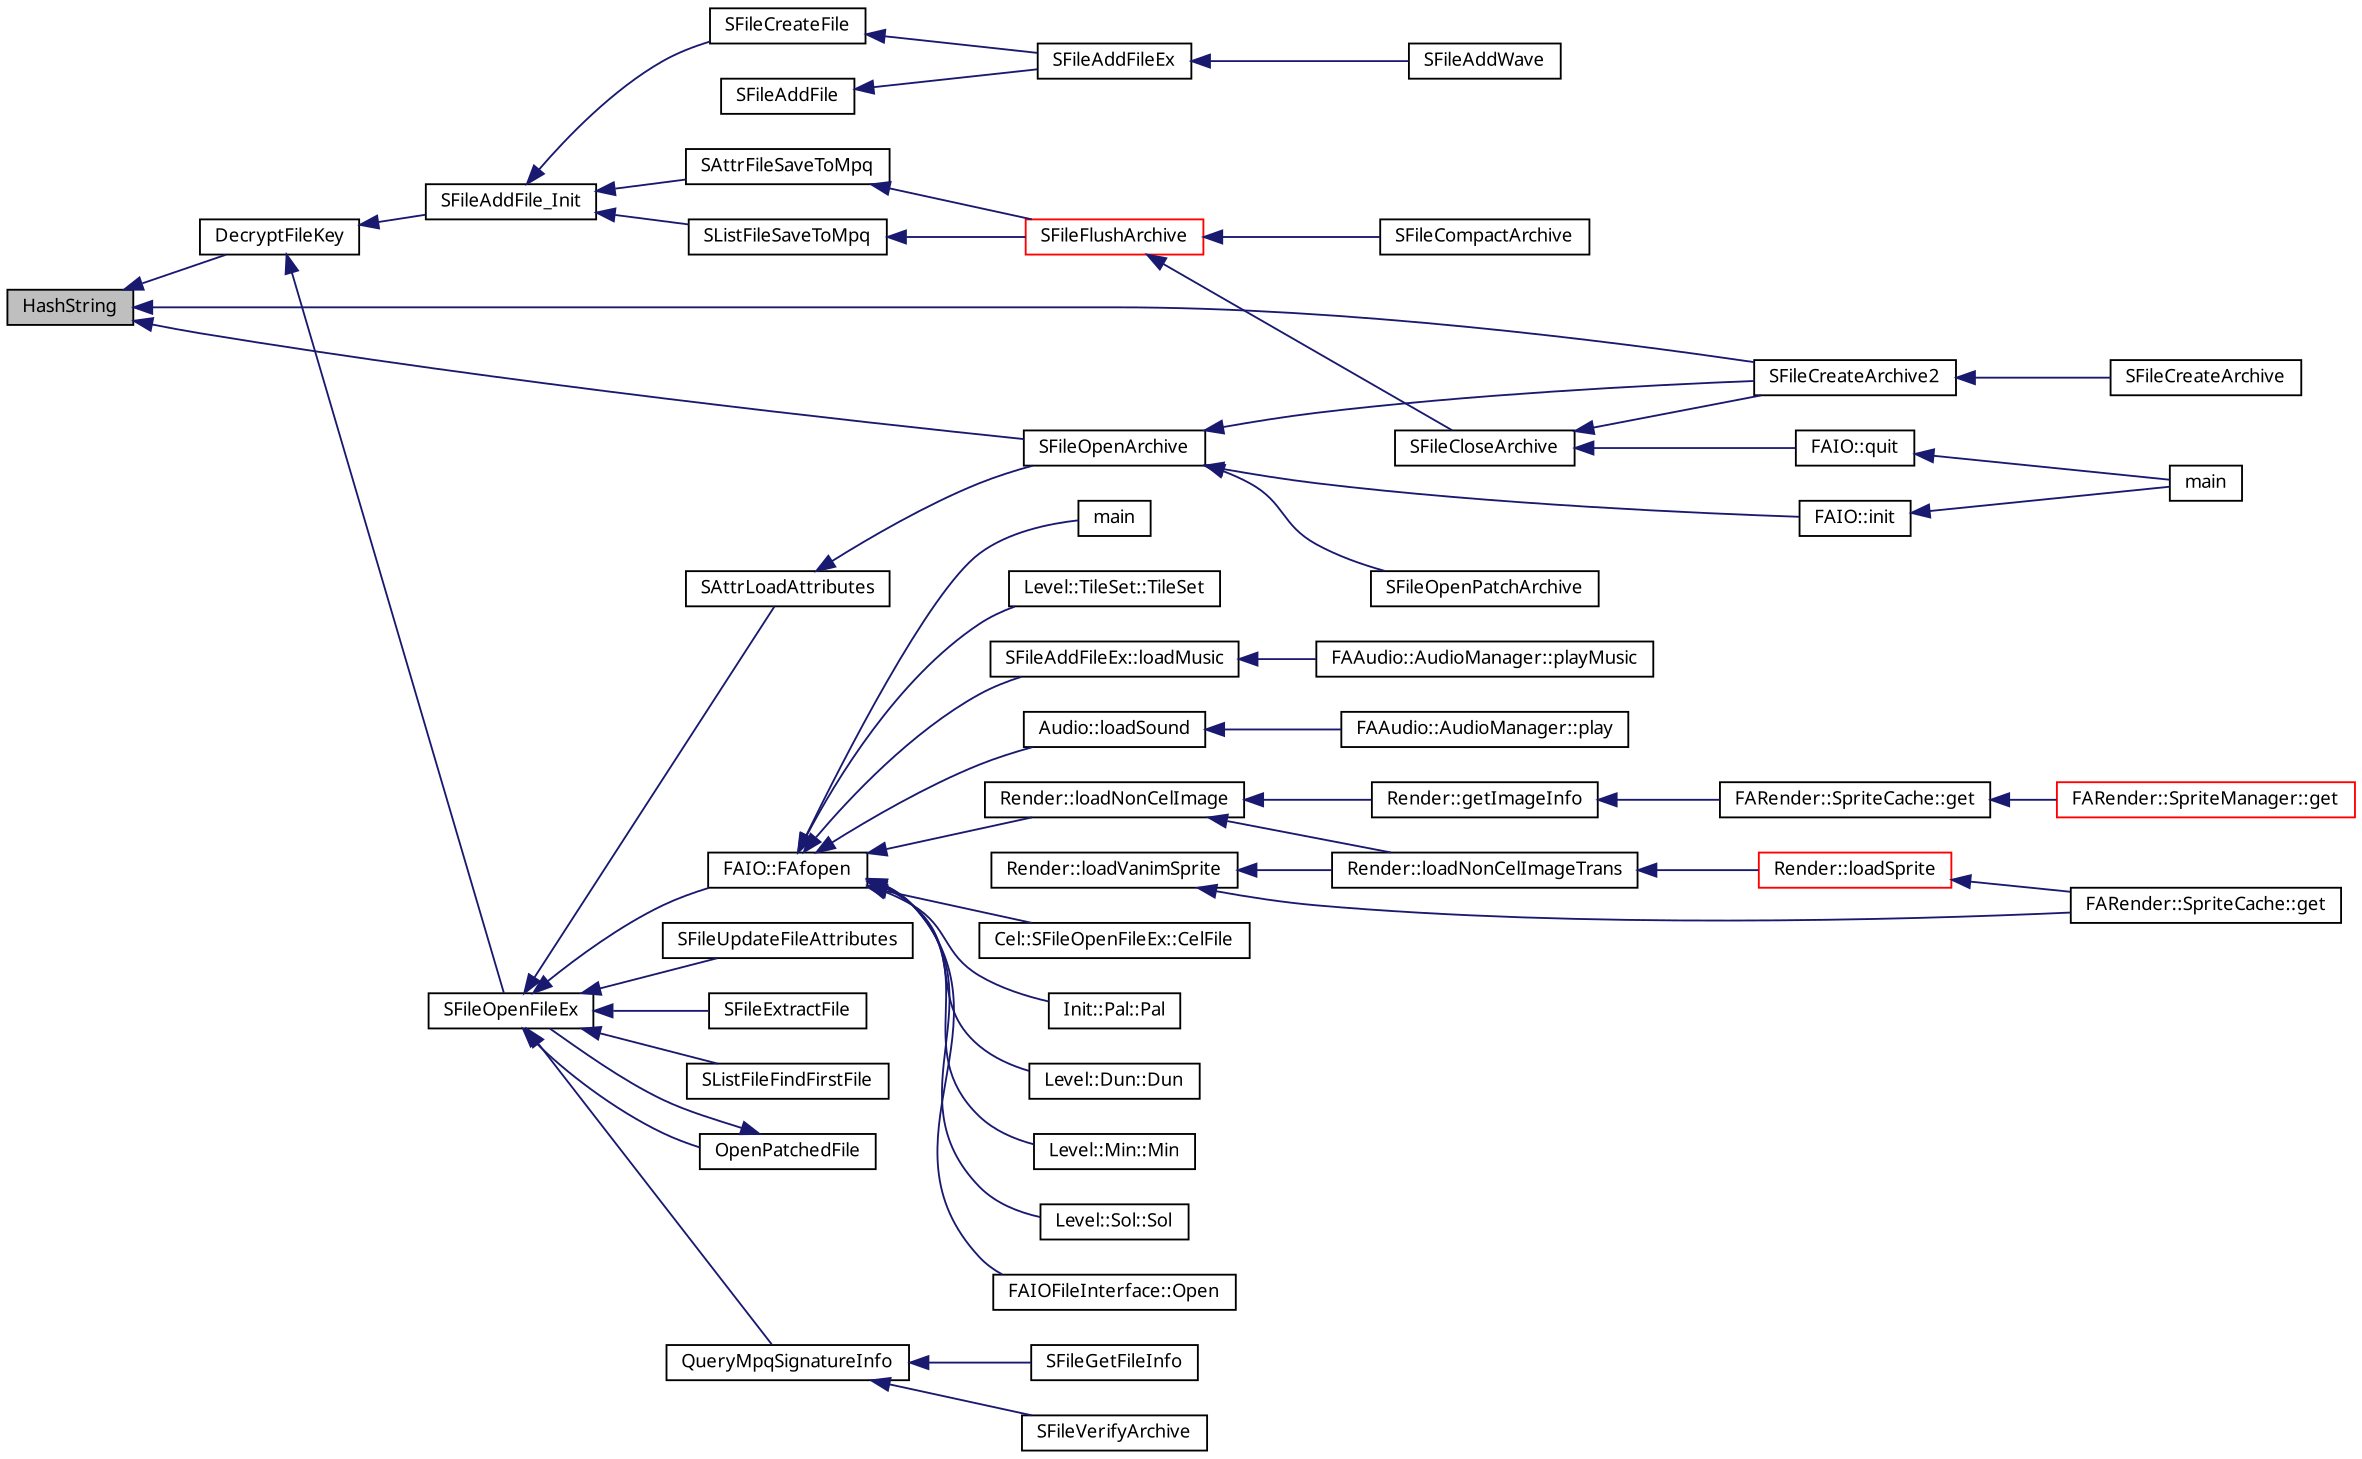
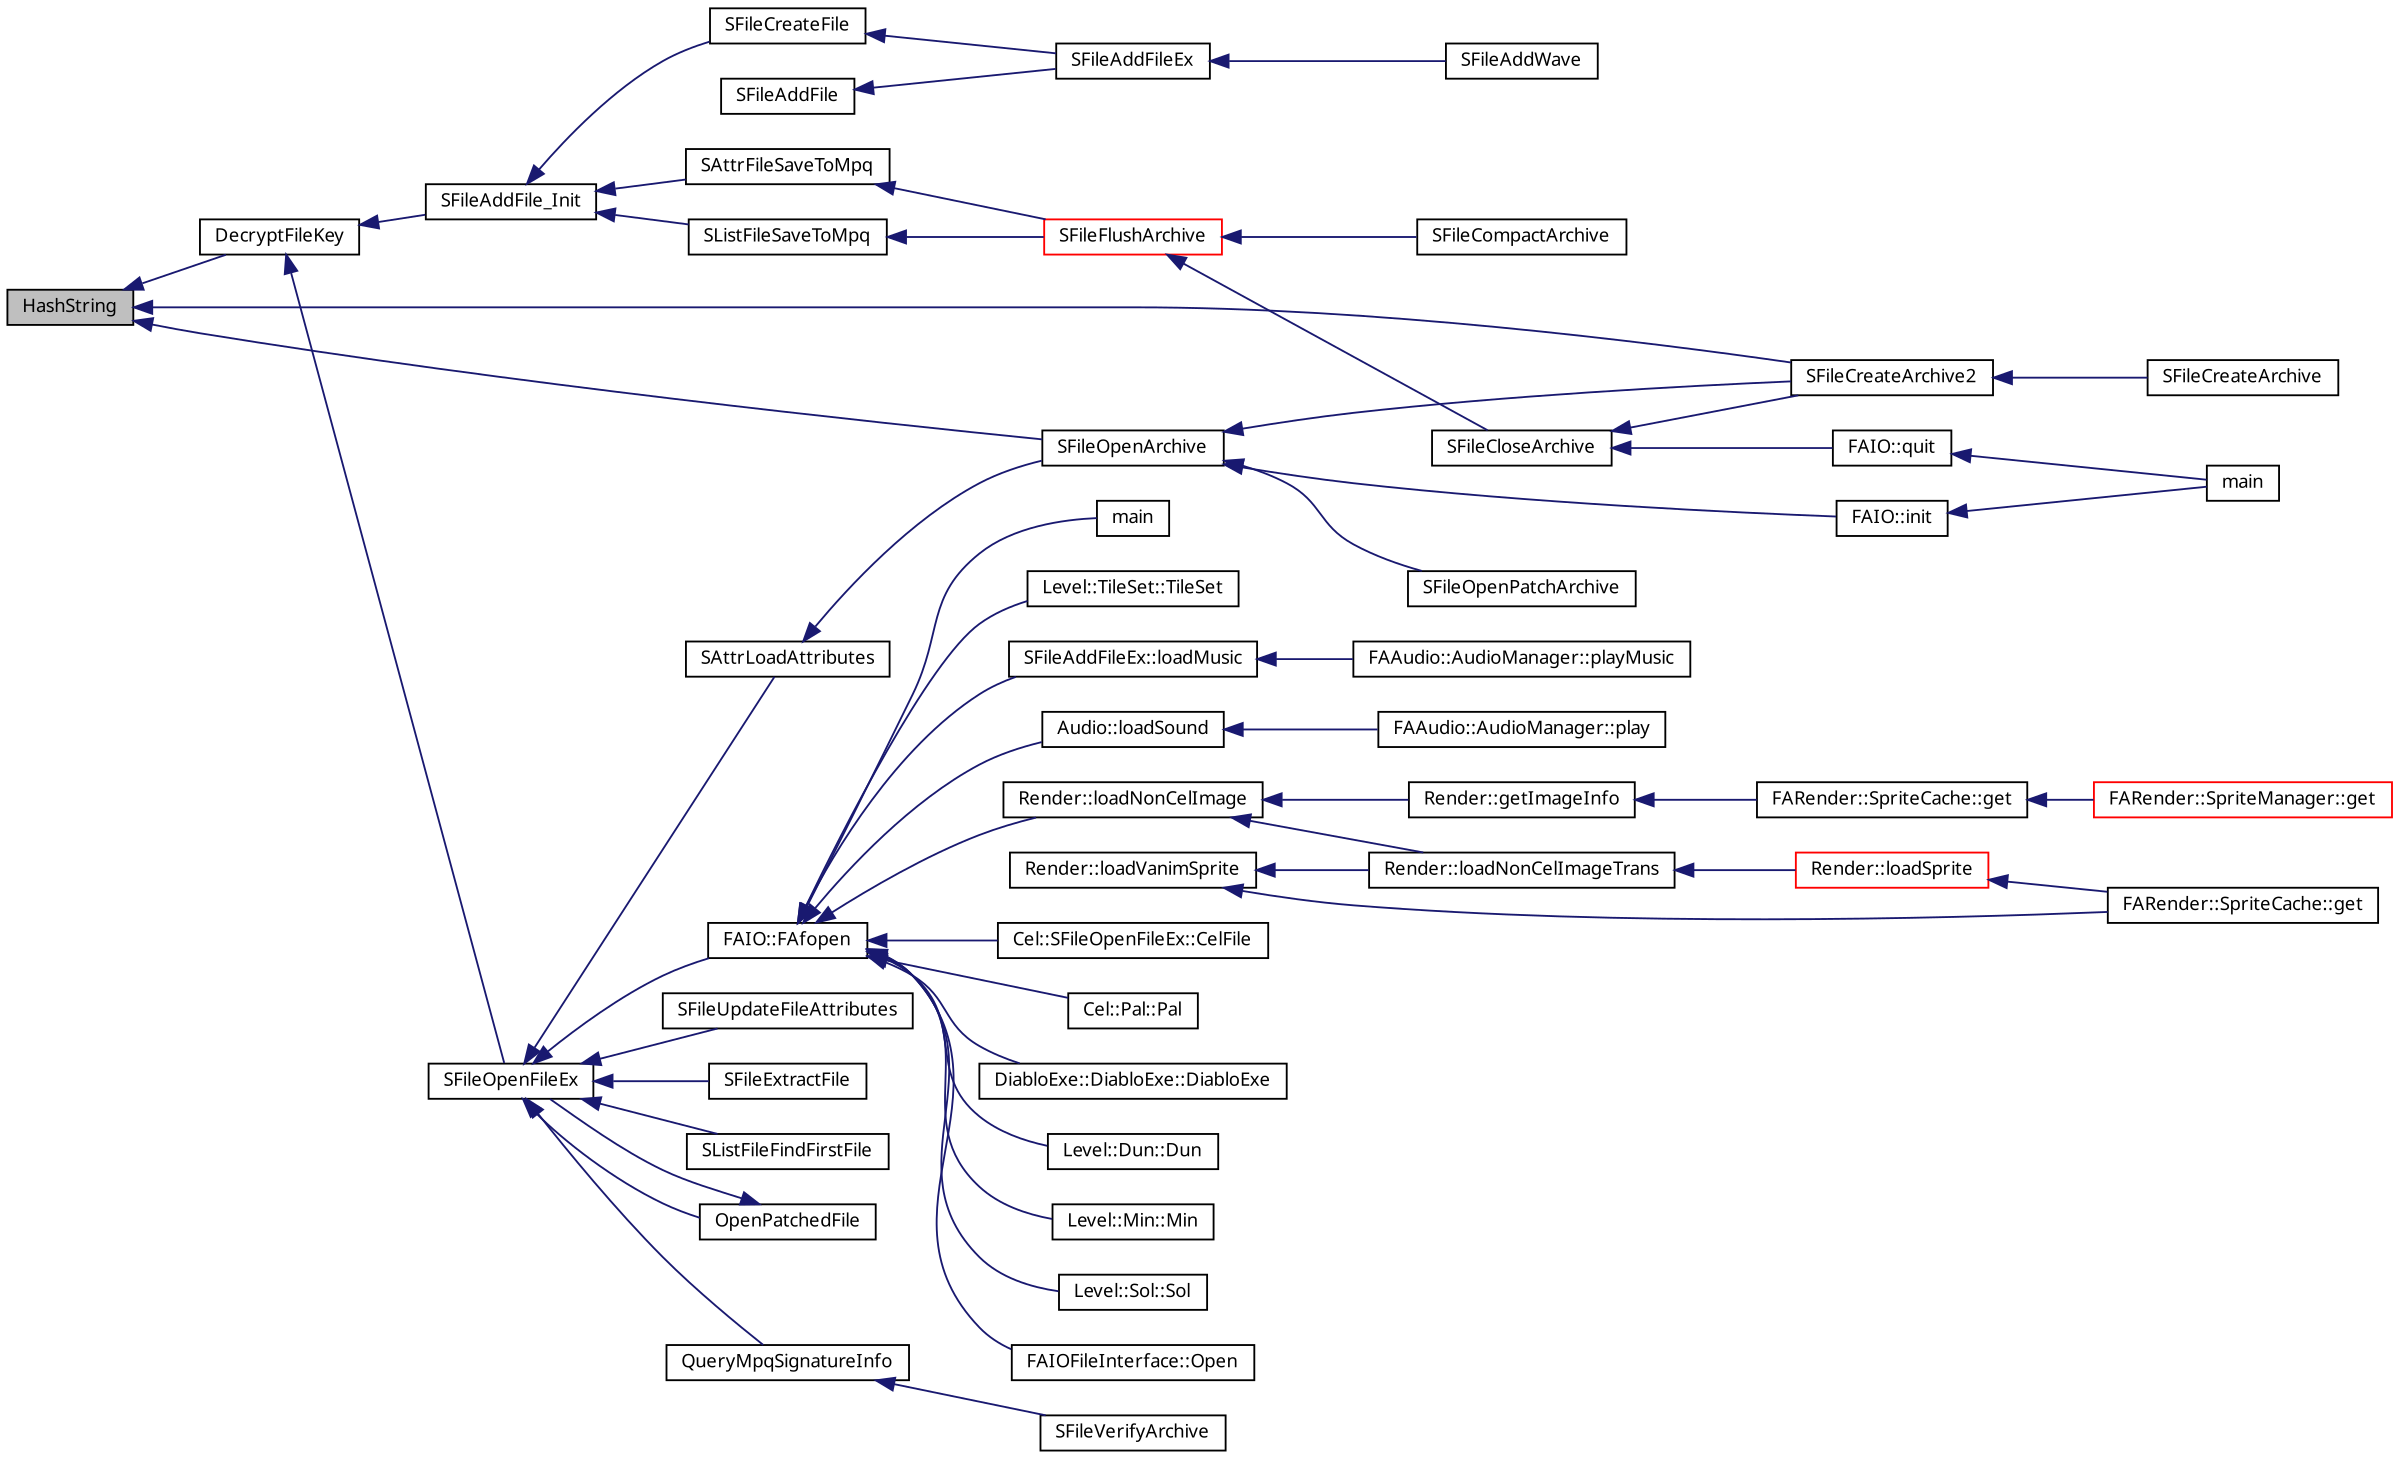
(1115, 1011) -> (1133, 1011)
none -> (1133, 1081)
(1115, 1363) -> none
